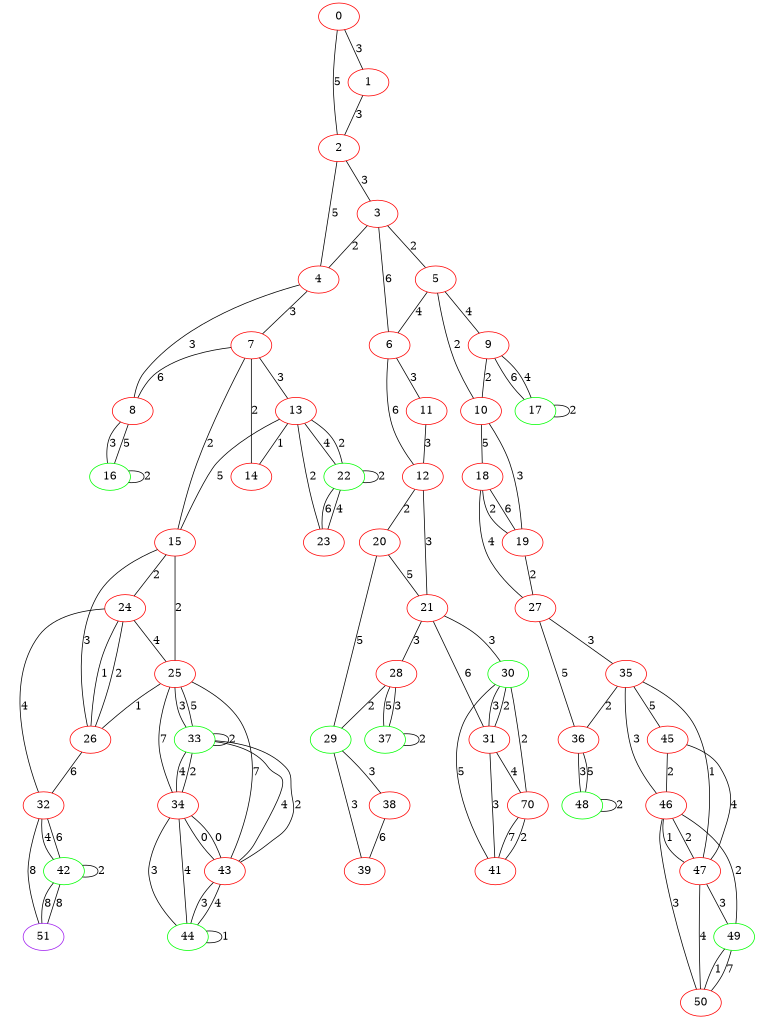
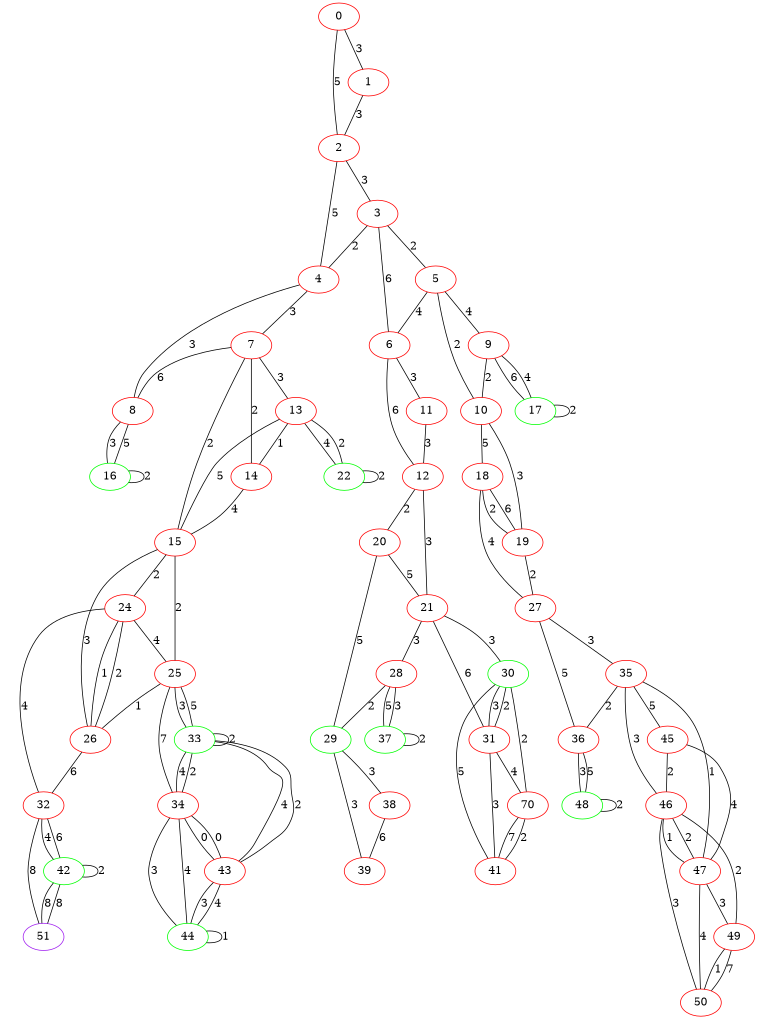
none -> (220, 515)
(324, 542) -> none
(252, 759) -> none
(734, 937) -> (734, 937)
